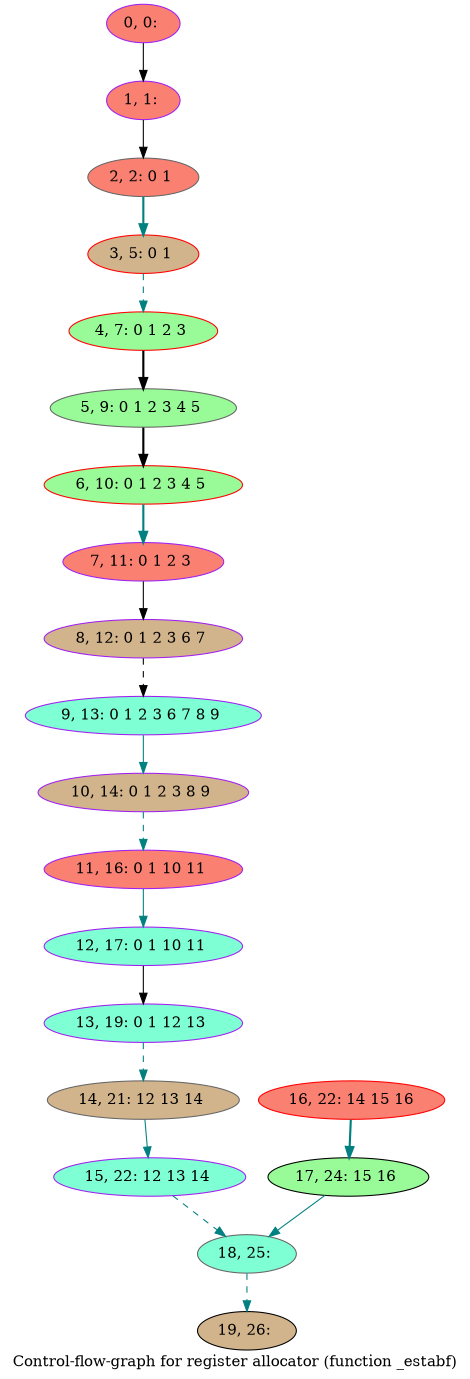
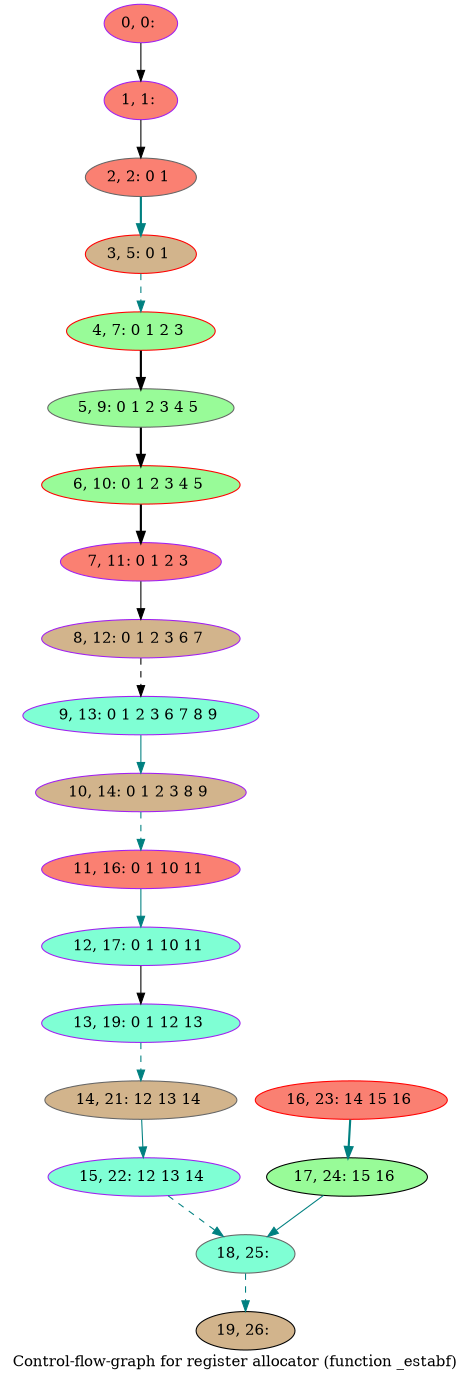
(143, 518) -> (141, 518)
(352, 1100) -> (351, 1100)
